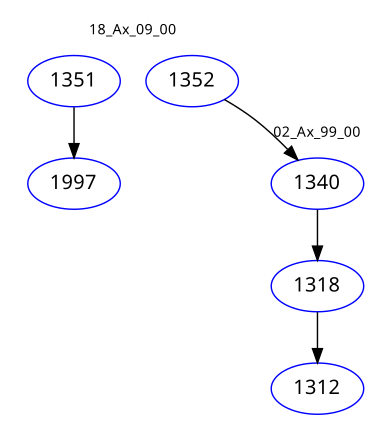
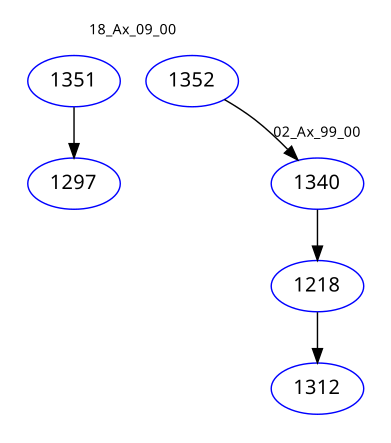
(74, 184) -> (74, 184)
(317, 286) -> (317, 286)
